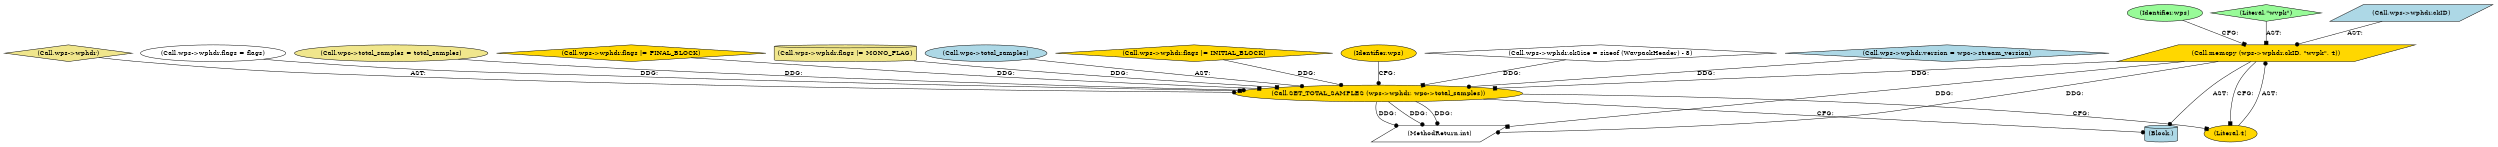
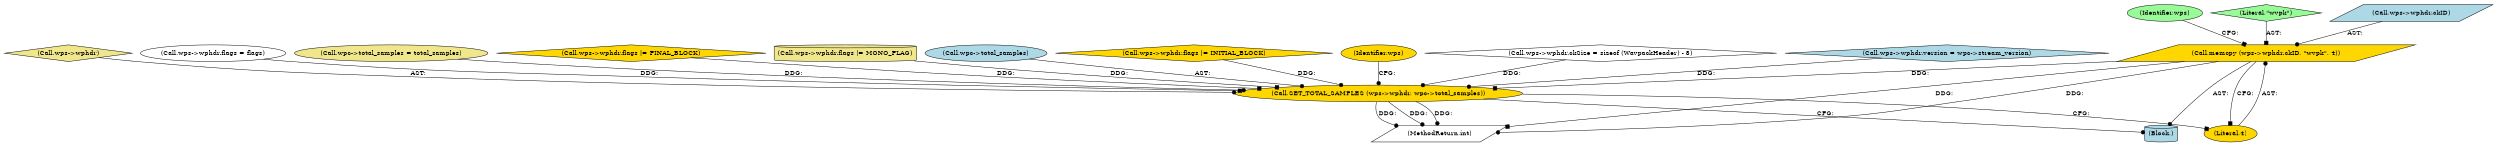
(1496, 72) -> (1495, 72)
